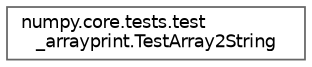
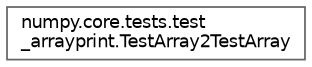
(156, 33) -> (156, 33)
